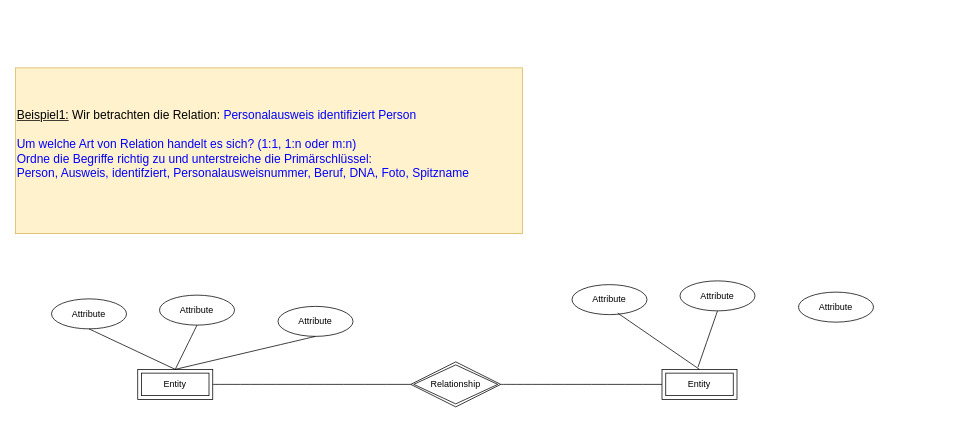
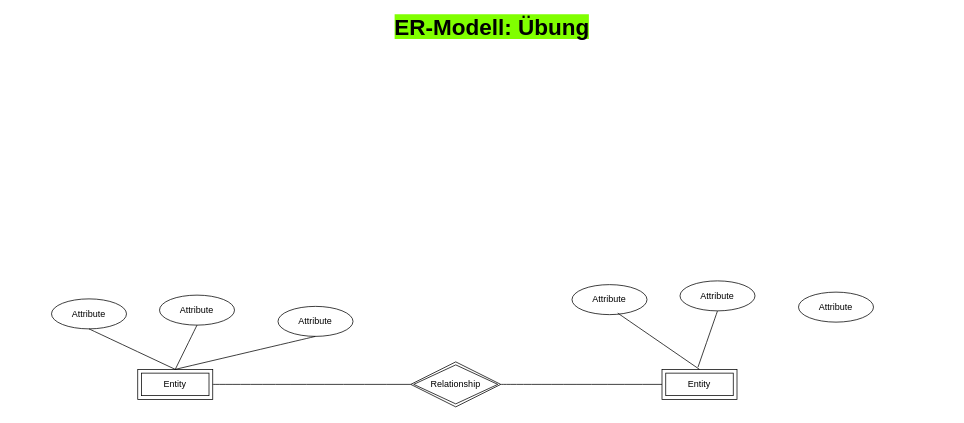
none -> (492, 27)
(269, 151) -> none
